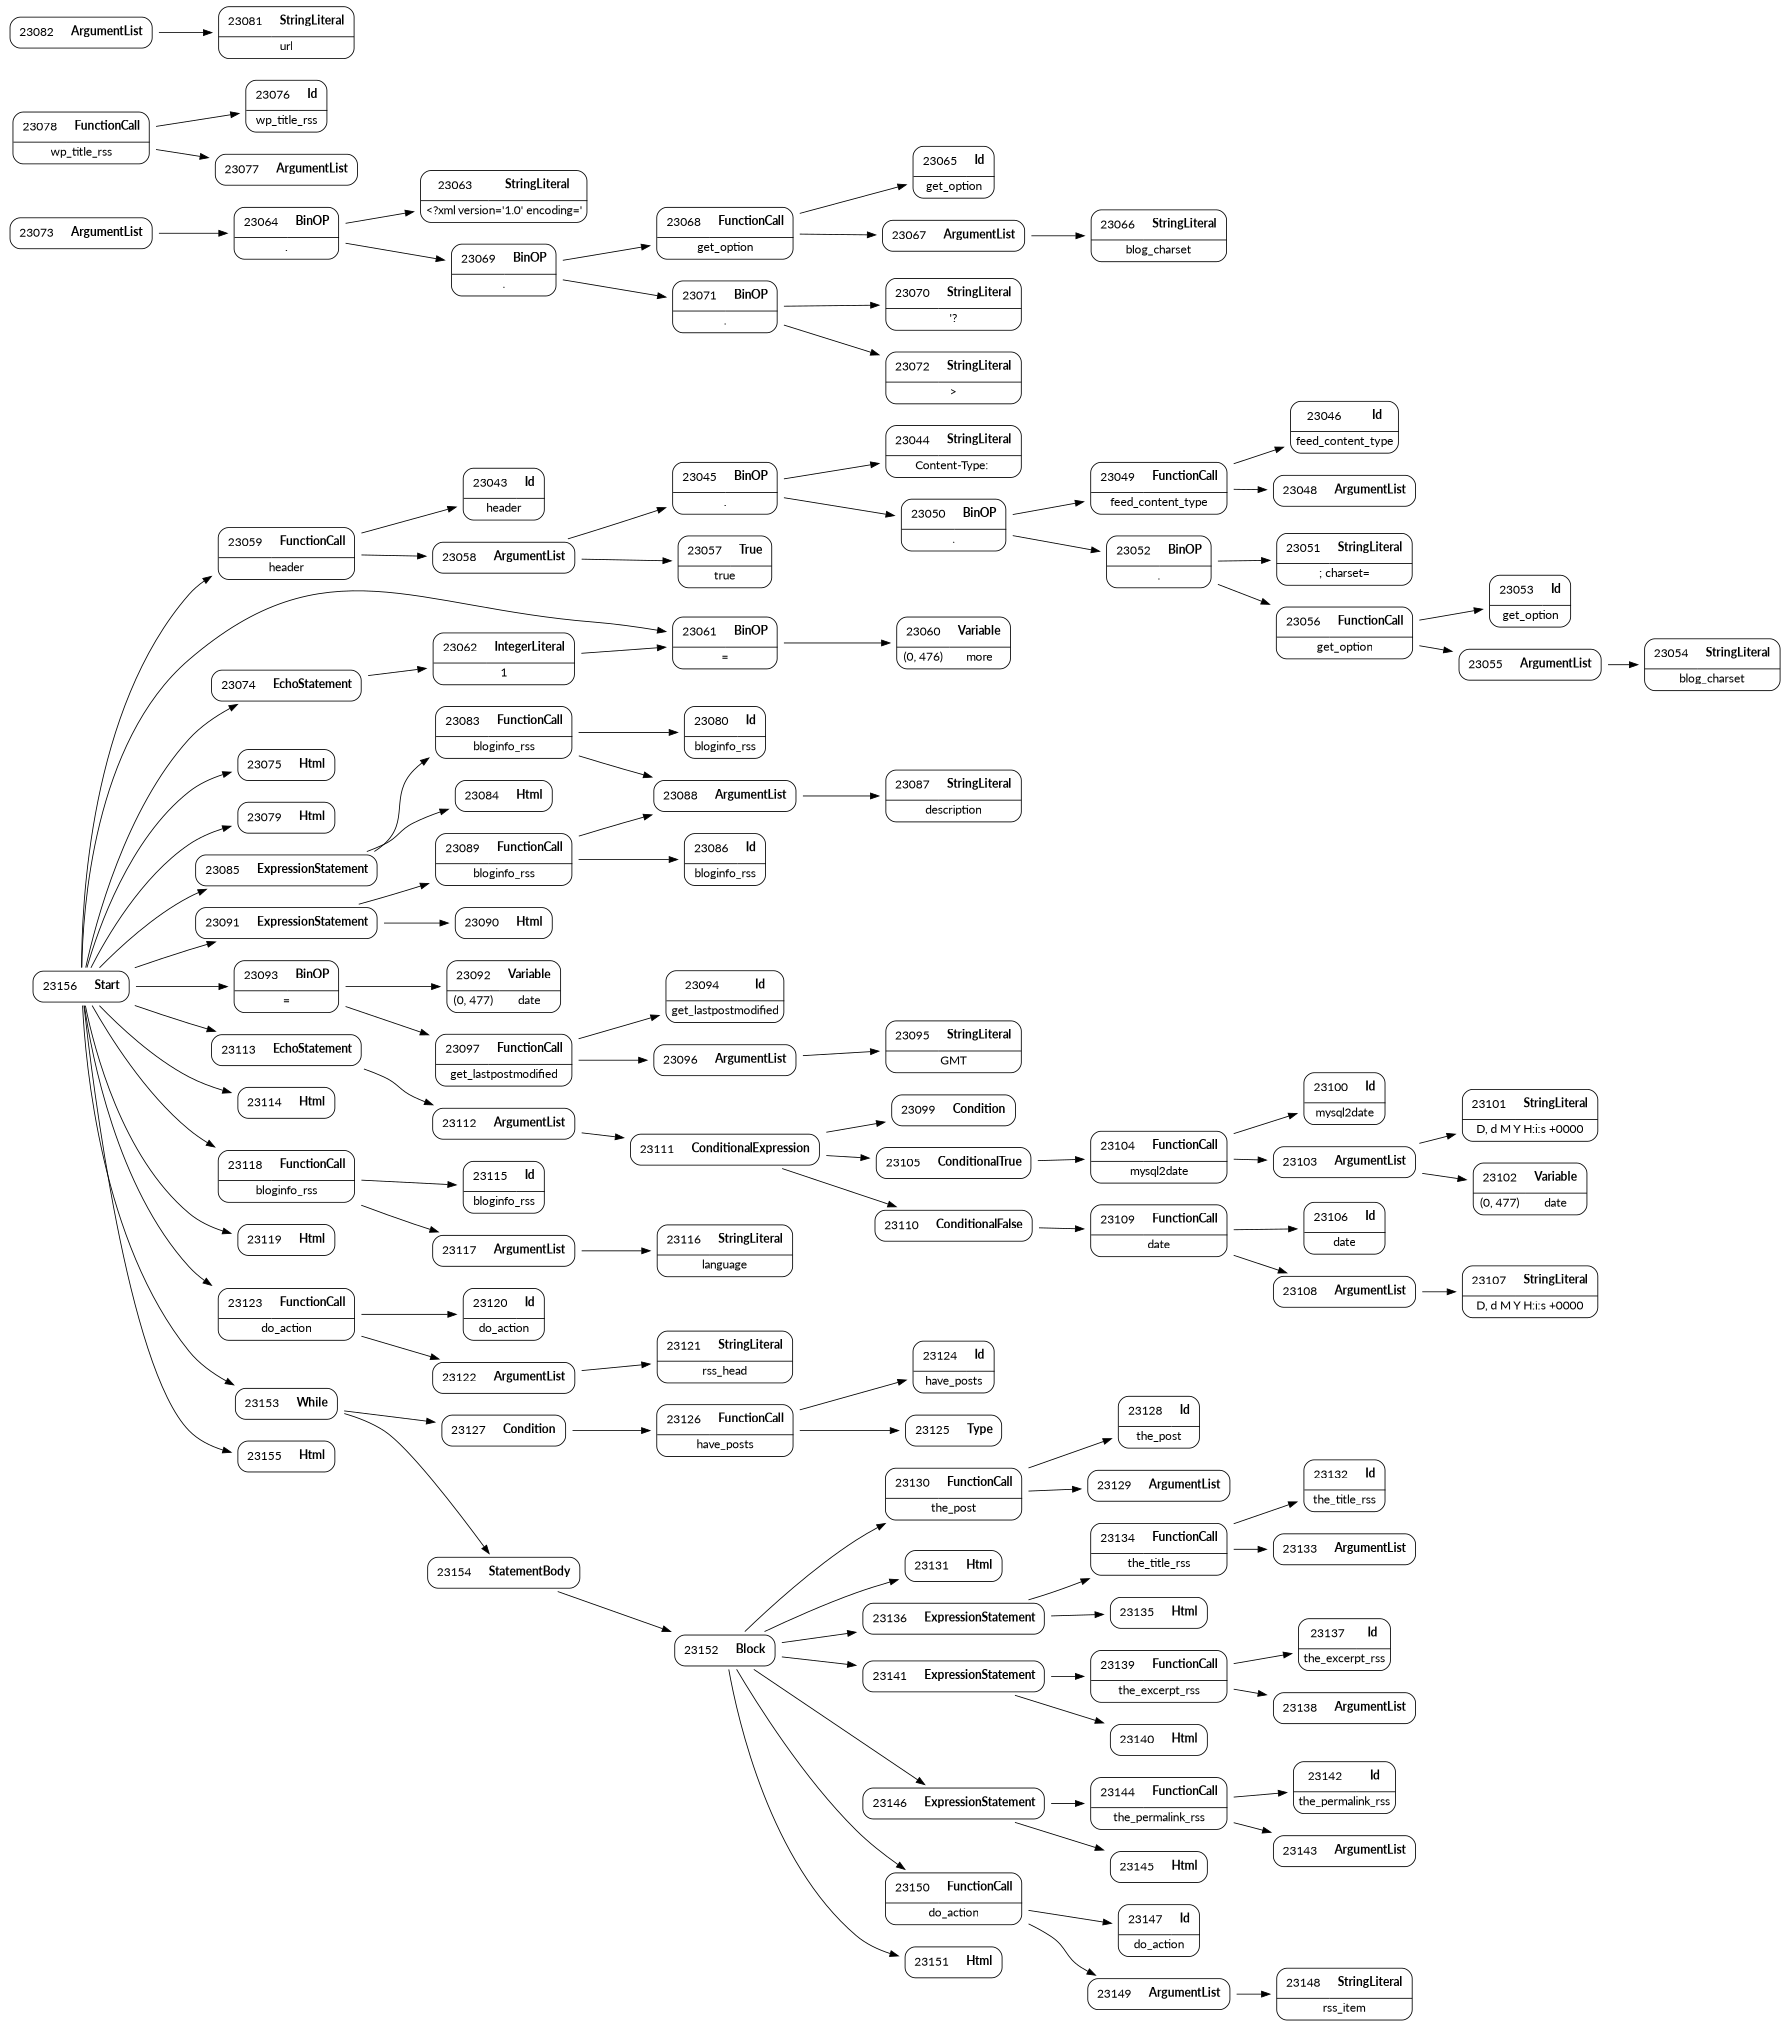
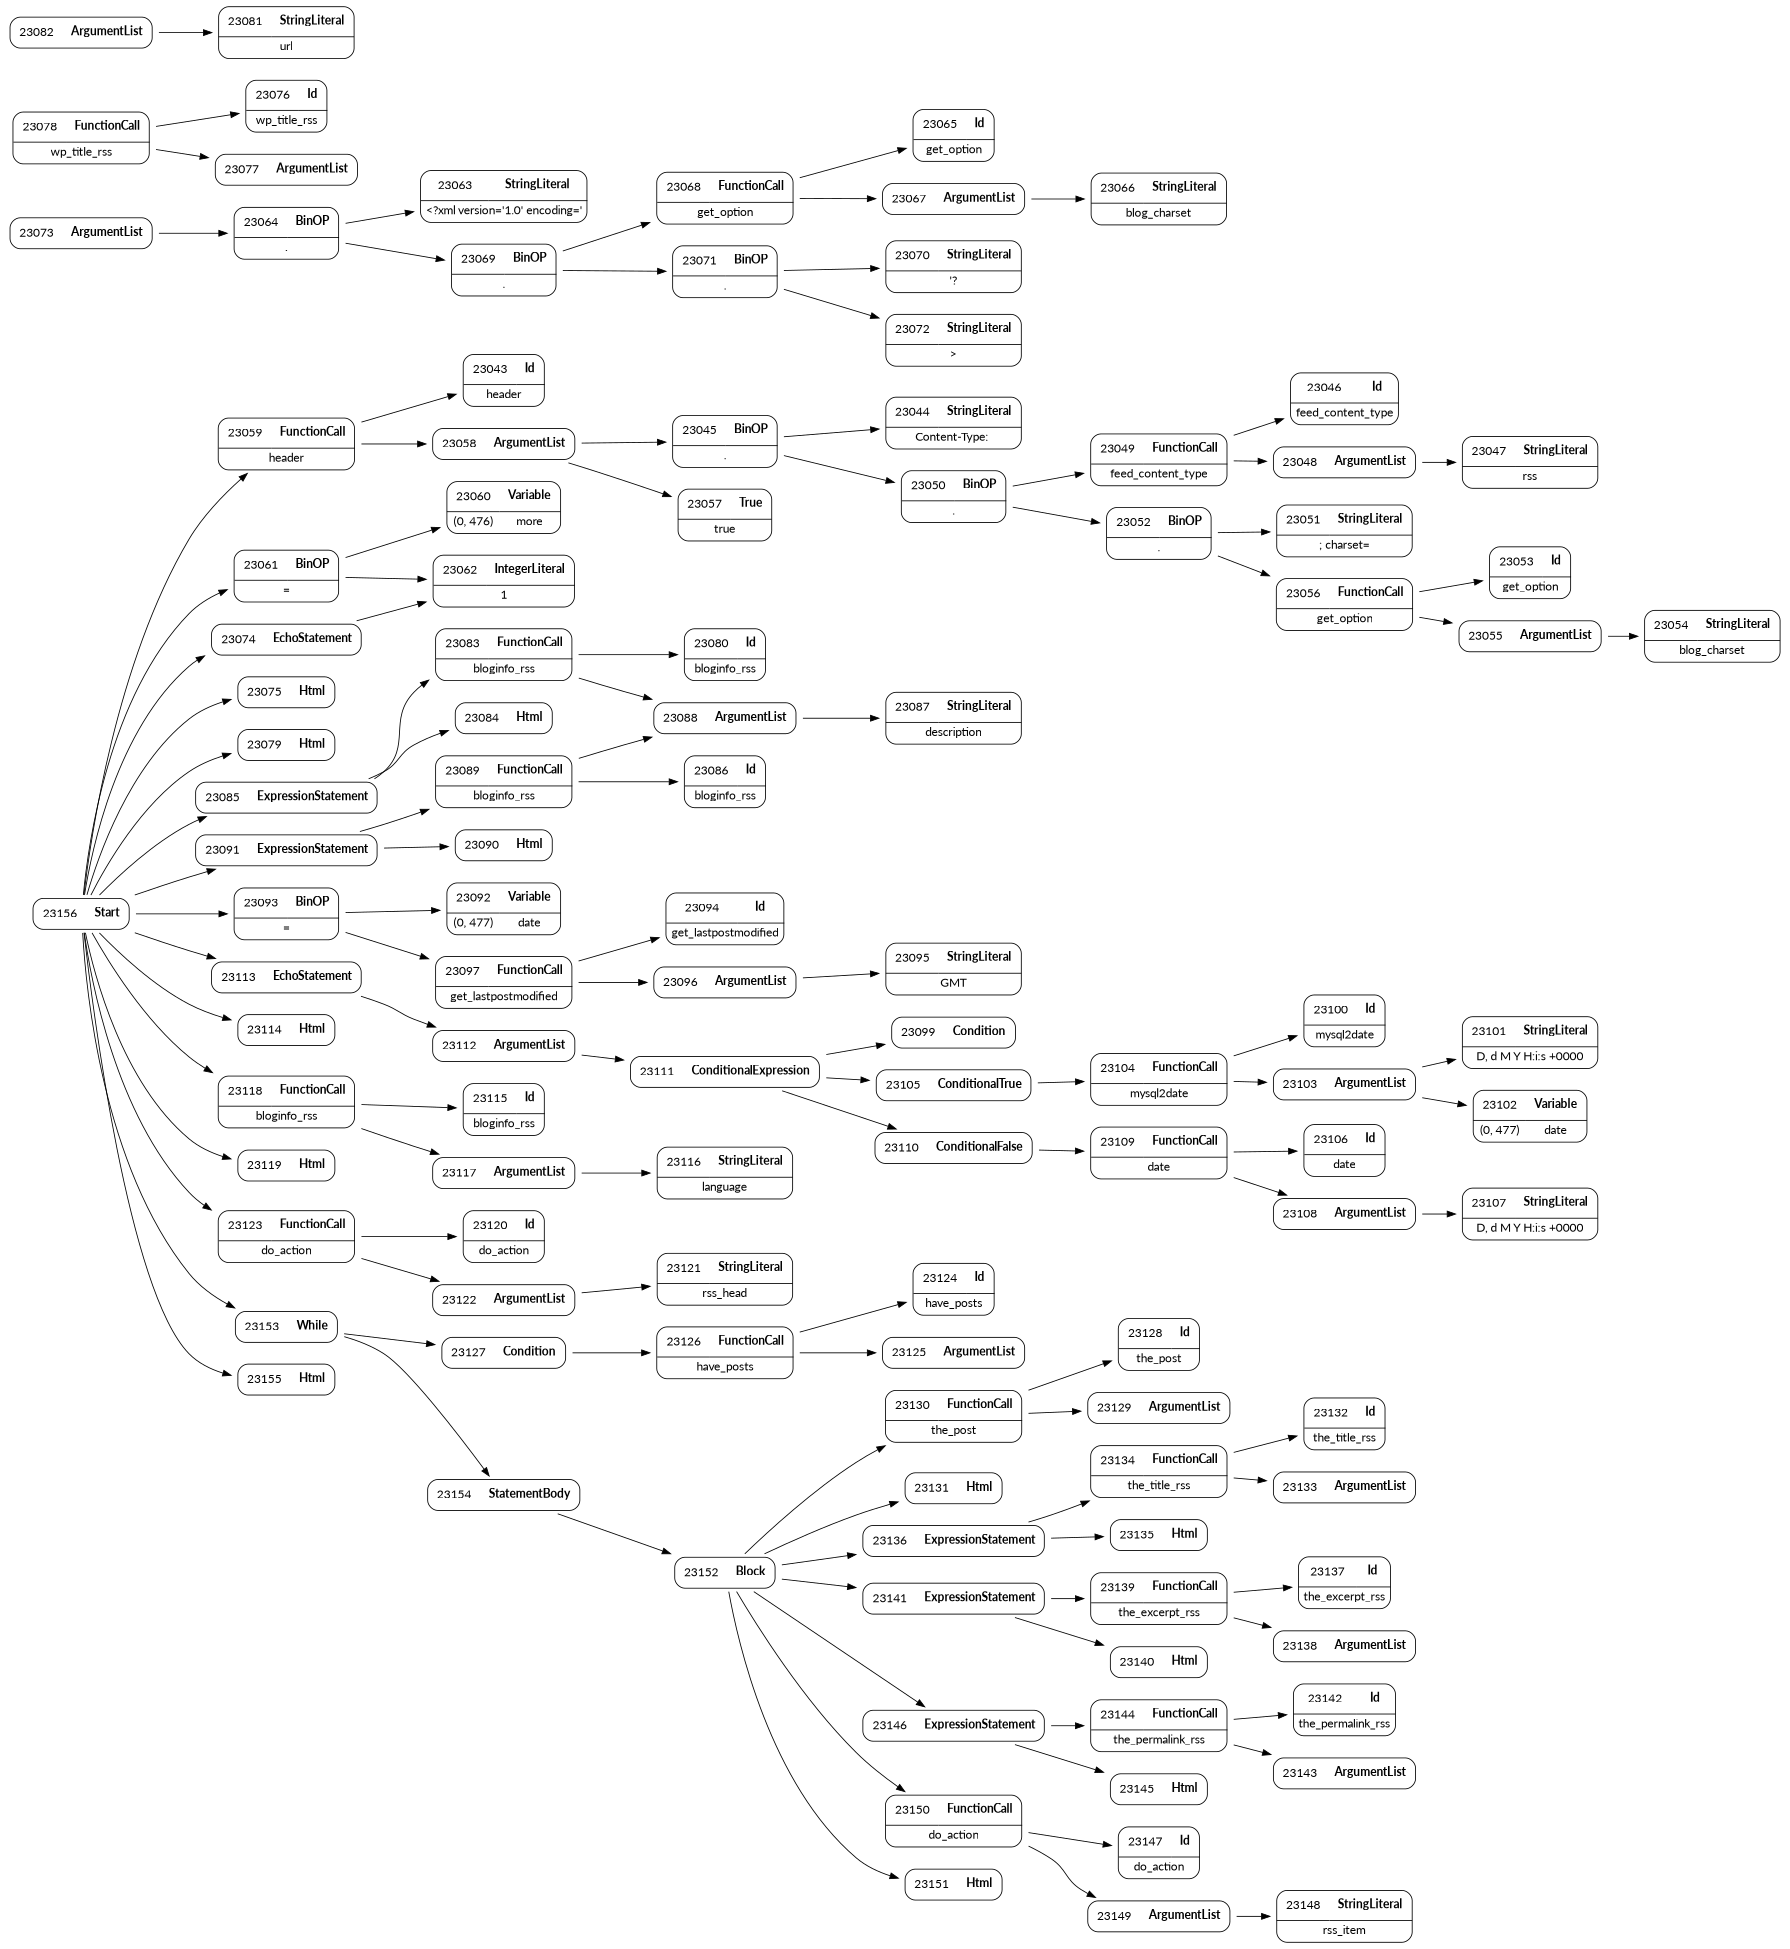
none -> (1530, 462)
(619, 651) -> (382, 578)
(980, 1430) -> (980, 1352)
